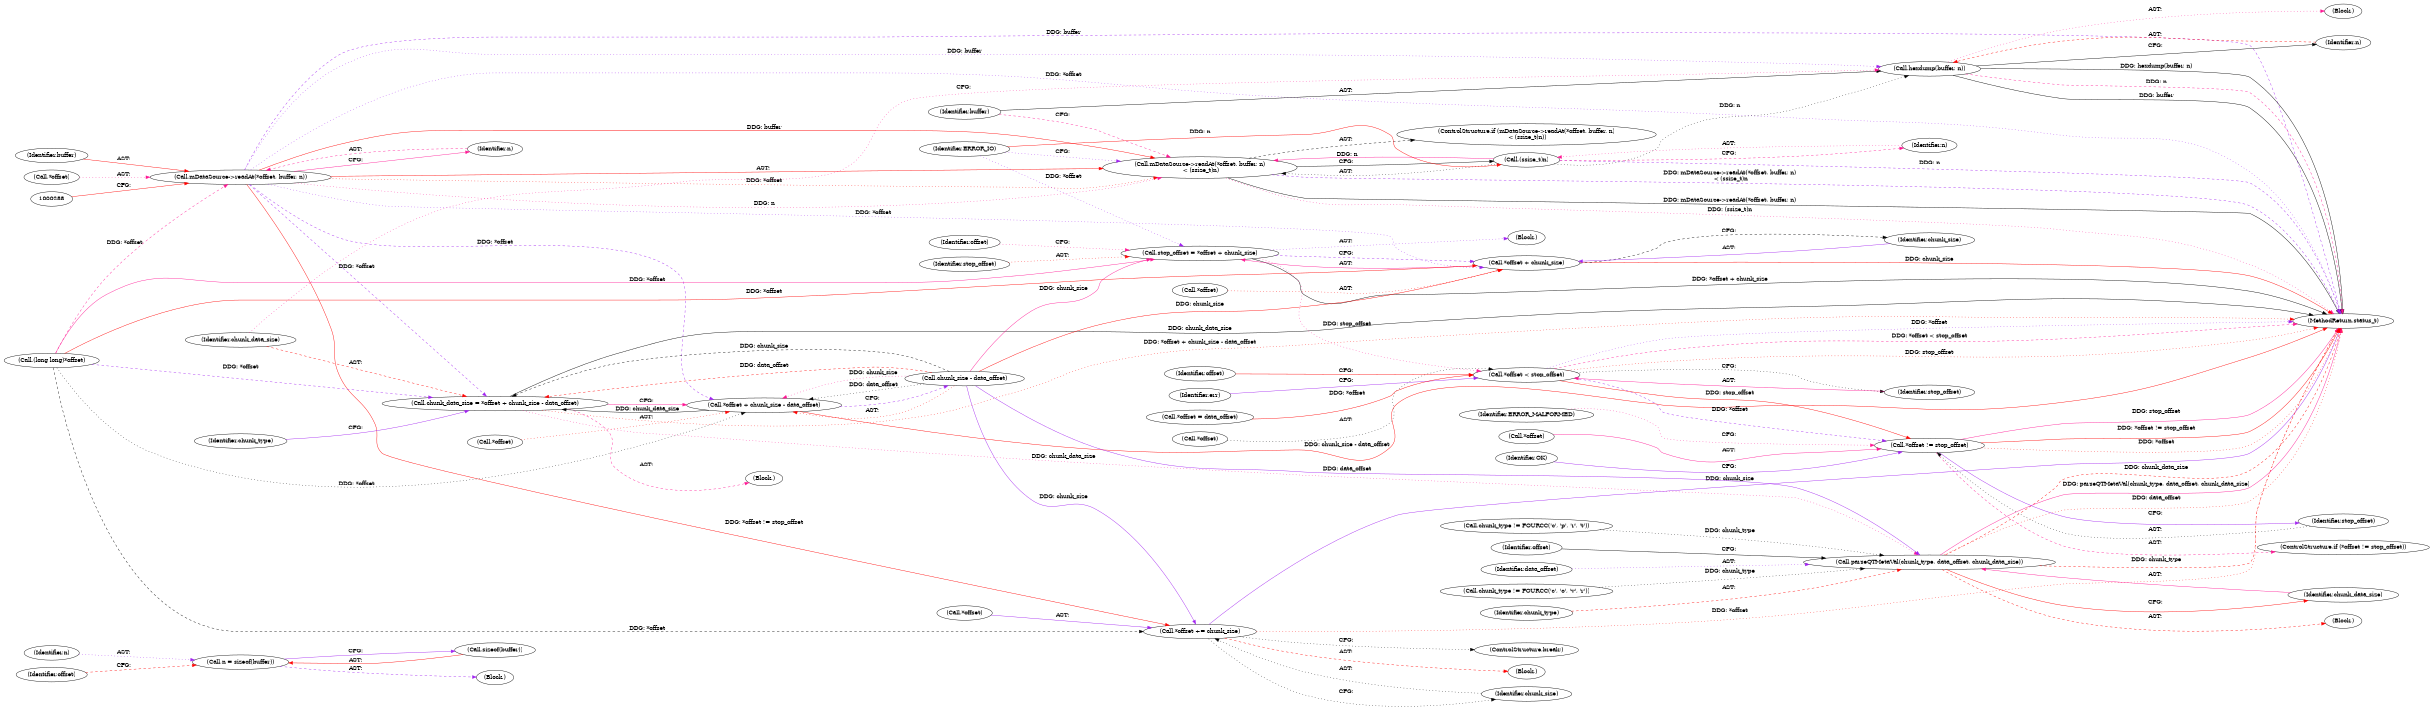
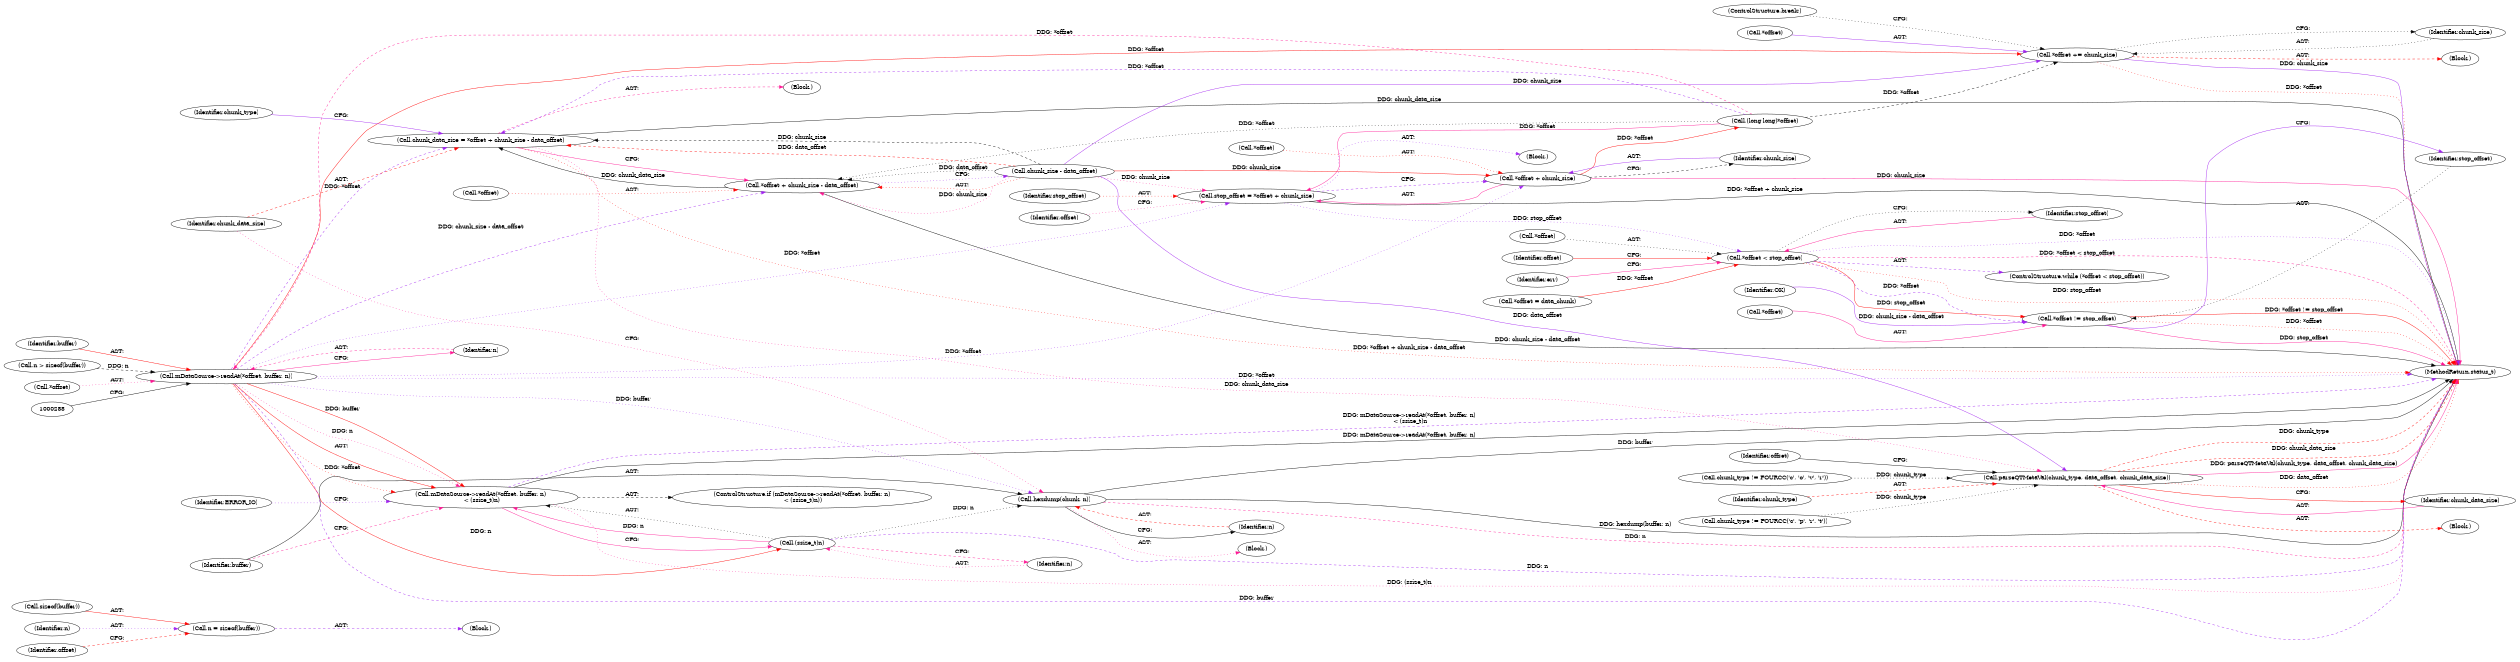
(1929, 69) -> (1055, 500)
(1260, 136) -> (469, 565)
(1393, 165) -> (632, 547)
(128, 190) -> (129, 395)
(1080, 200) -> (734, 282)
(495, 242) -> (481, 227)
(1959, 263) -> (2088, 180)
none -> (2077, 277)
(764, 298) -> (1651, 143)
(1052, 304) -> (1148, 184)
(1342, 346) -> (1511, 222)
none -> (52, 366)
(1352, 386) -> (1642, 270)
(1543, 390) -> (1617, 347)
(893, 402) -> (939, 180)
(1527, 415) -> none
(1200, 417) -> (1537, 302)
(1730, 467) -> (1901, 317)
(764, 523) -> (1146, 50)
(2343, 547) -> none
(1527, 570) -> none
(1355, 646) -> (1924, 30)
(368, 654) -> none
